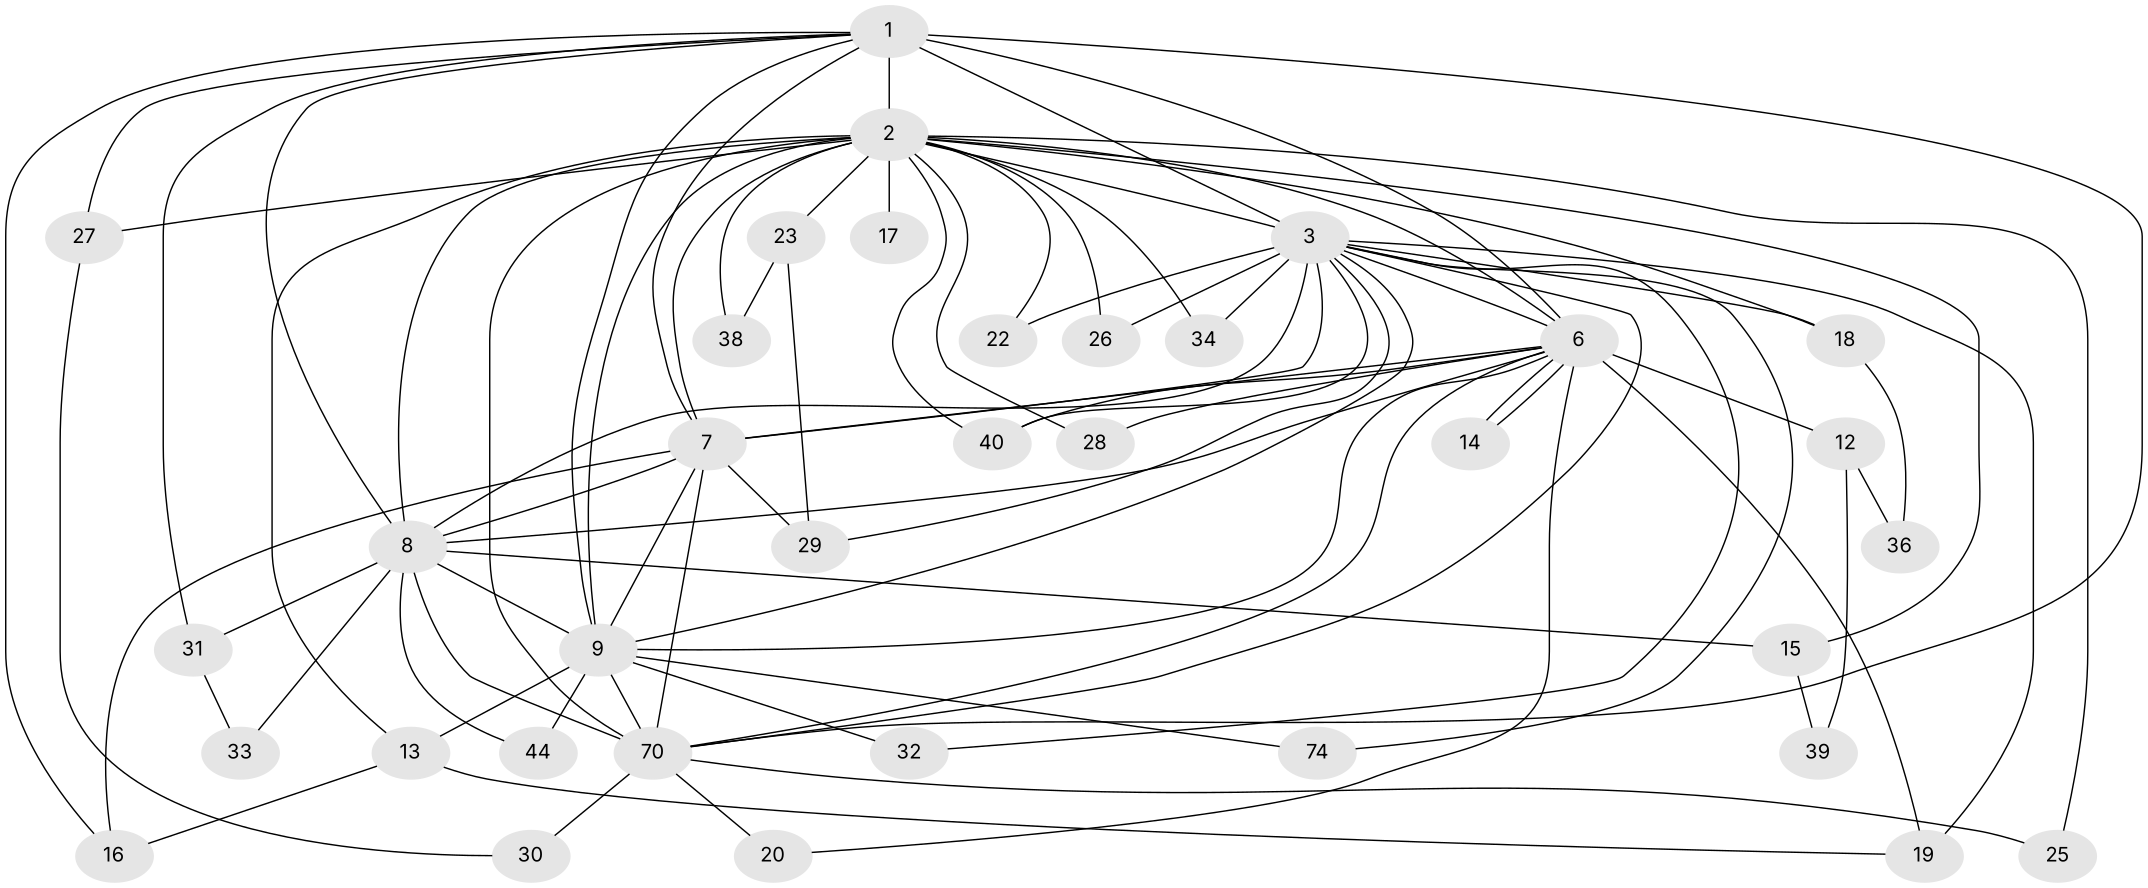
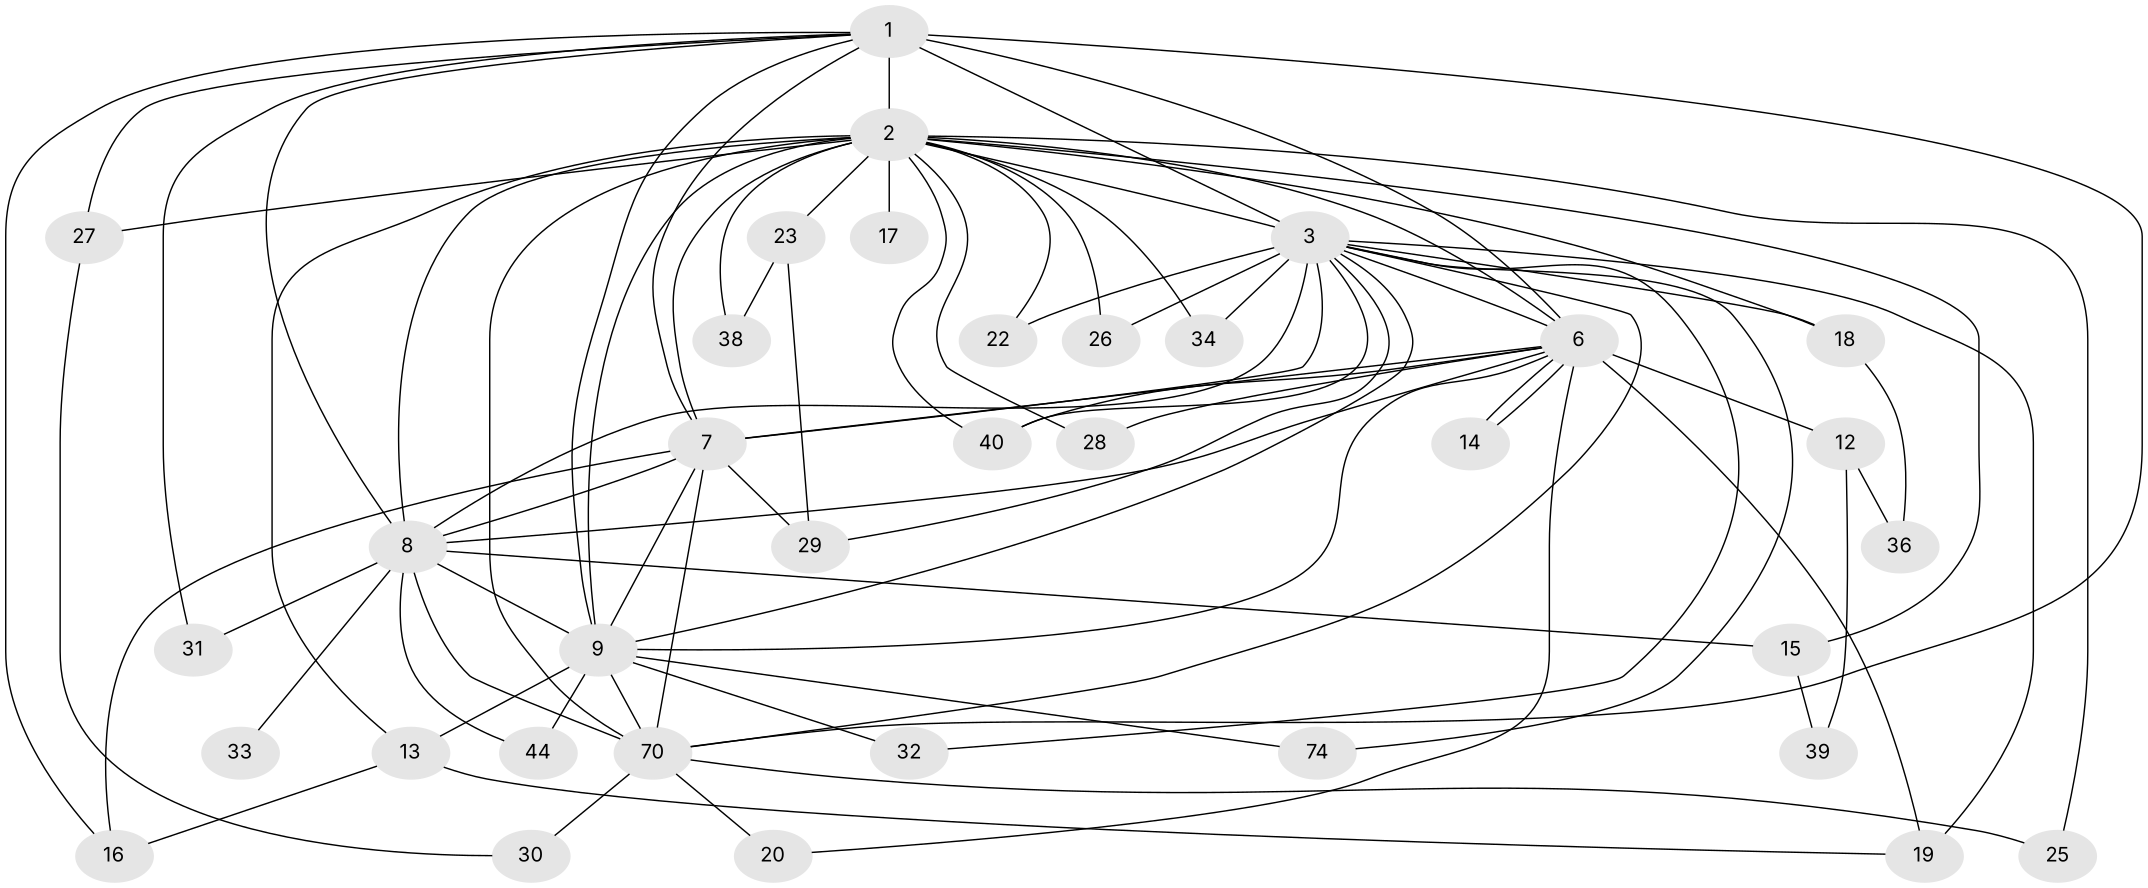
(1177, 642) -> none
(217, 702) -> none
